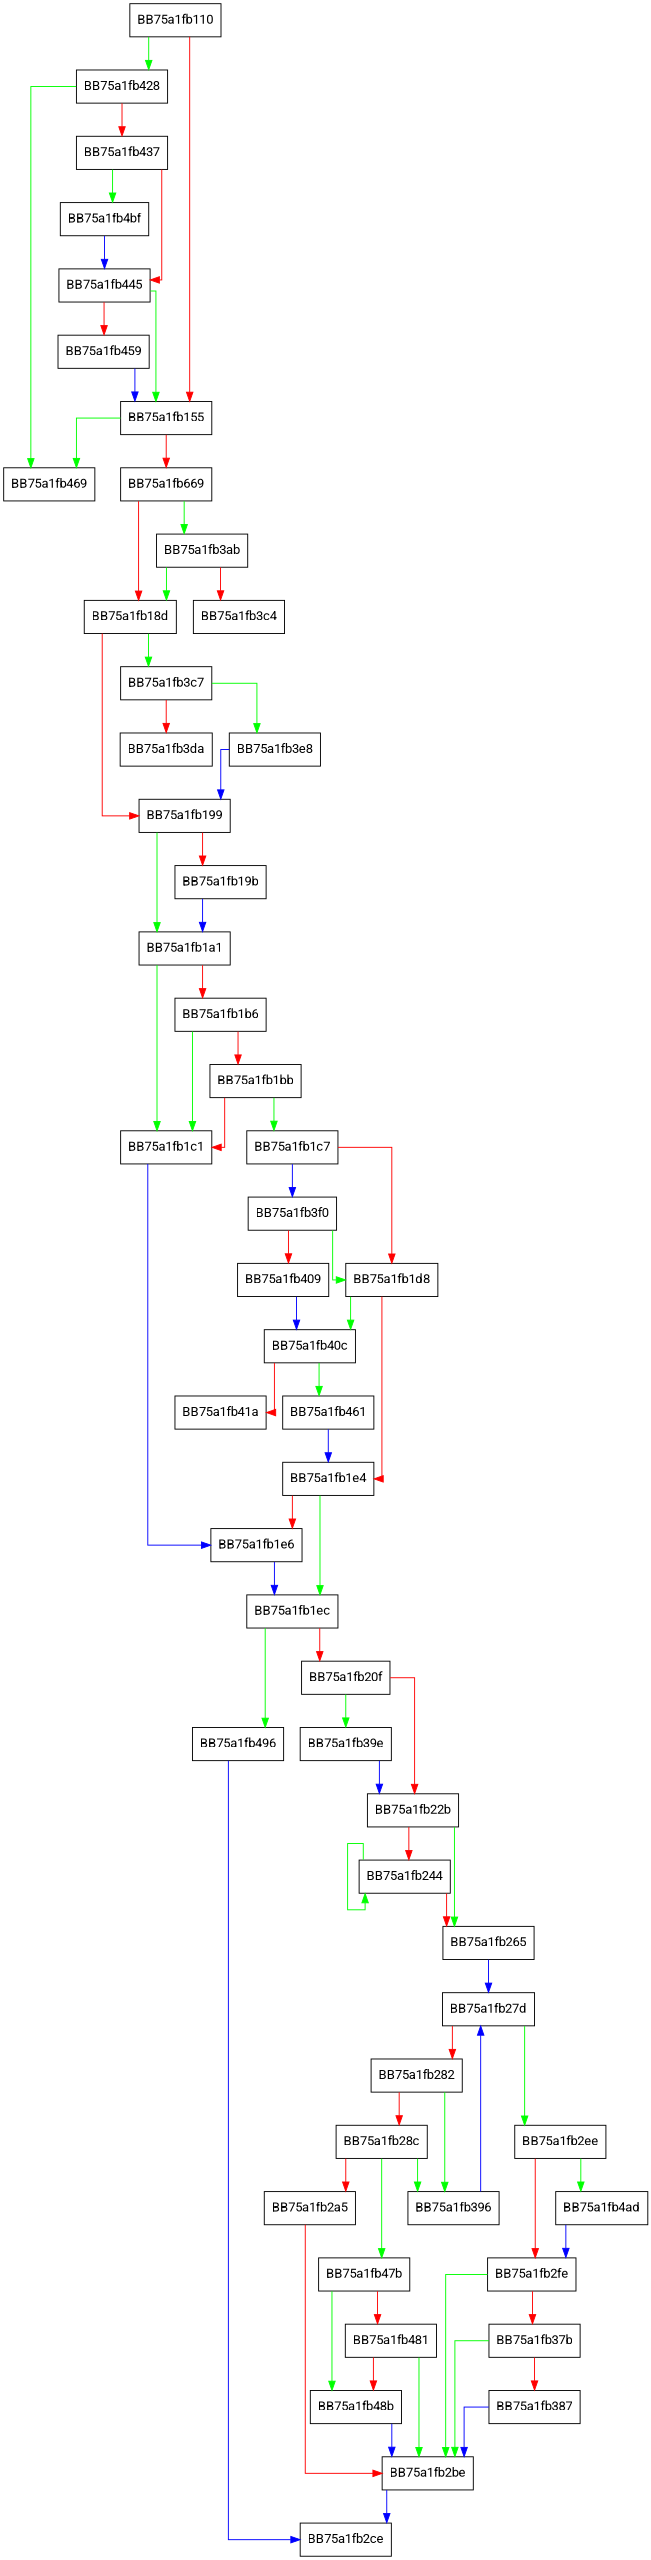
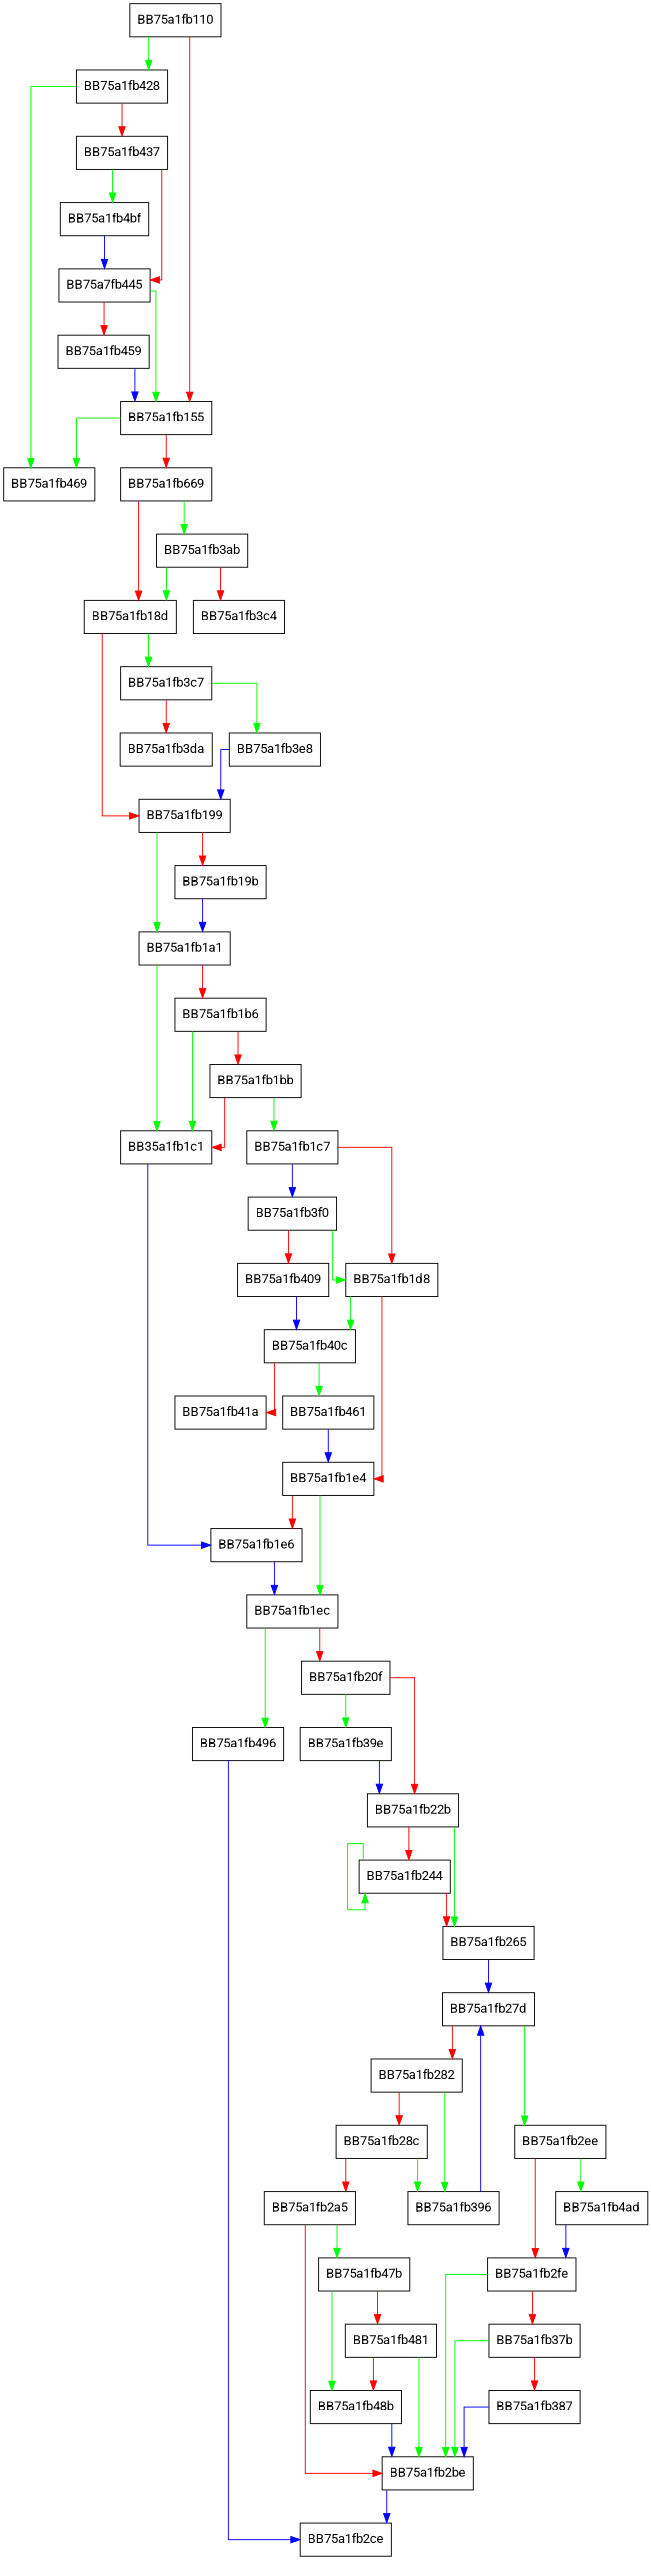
(105, 285) -> (105, 285)
(166, 1147) -> (166, 1147)
(382, 2204) -> (337, 2237)
